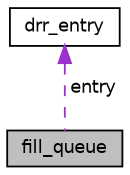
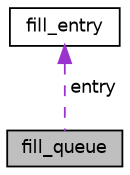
(65, 27) -> (65, 27)
